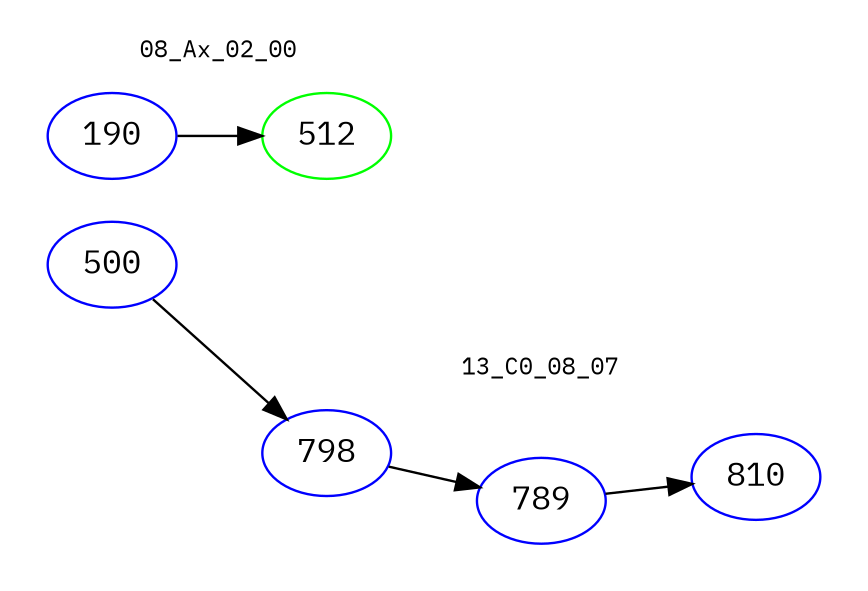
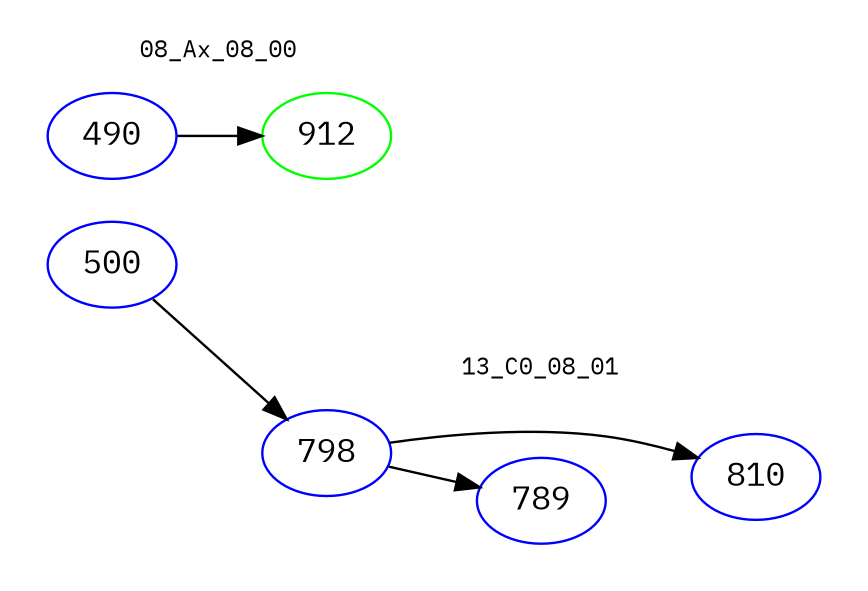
(219, 51) -> (219, 51)
(112, 136) -> (112, 136)
(327, 136) -> (327, 136)
(541, 368) -> (541, 368)
(637, 490) -> (533, 432)
